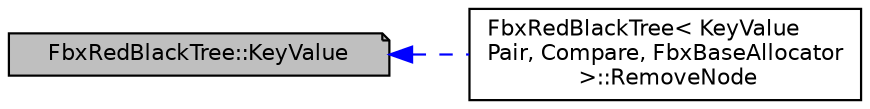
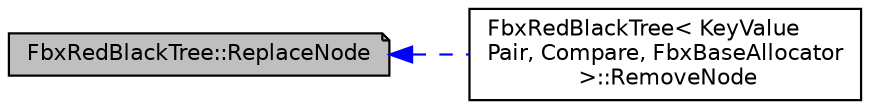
(199, 55) -> (199, 55)
